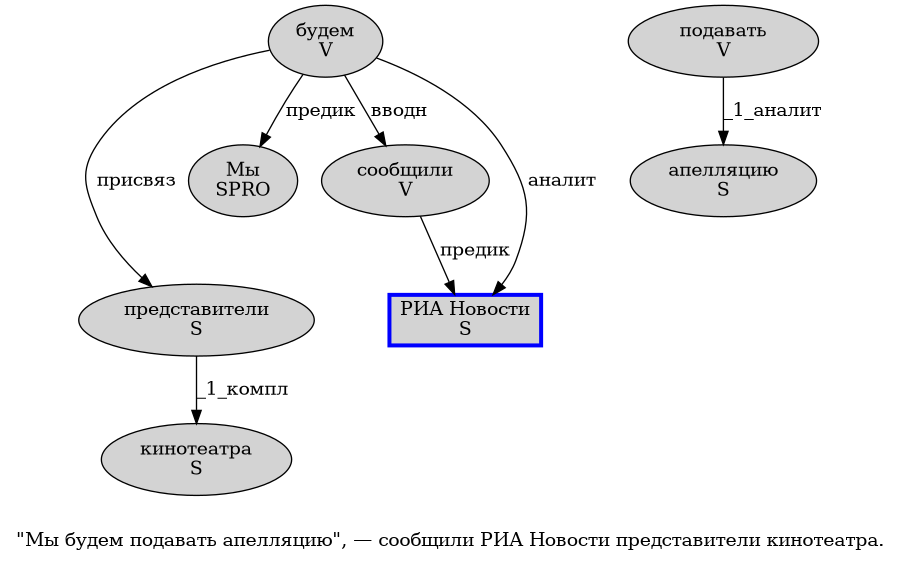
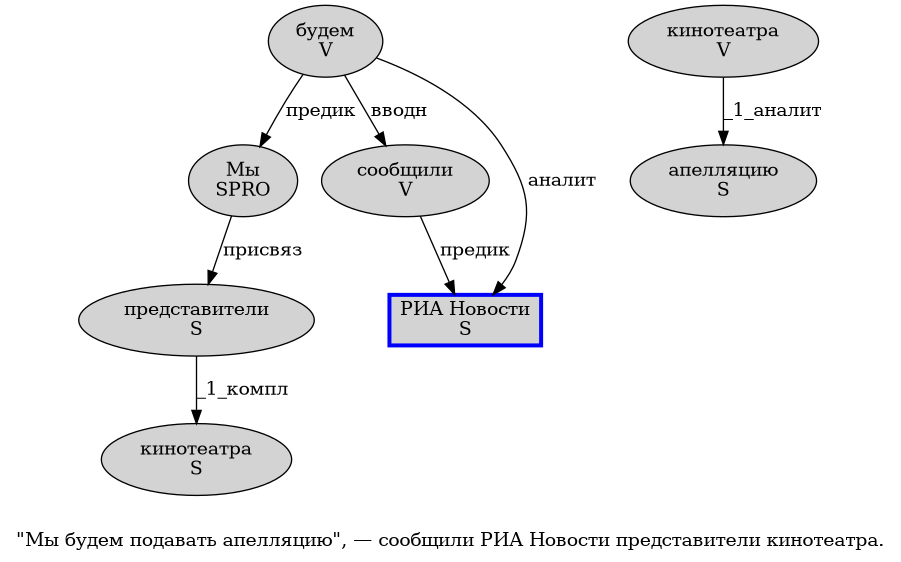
(723, 41) -> (723, 41)
(112, 125) -> (222, 244)
